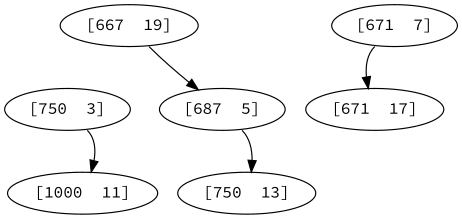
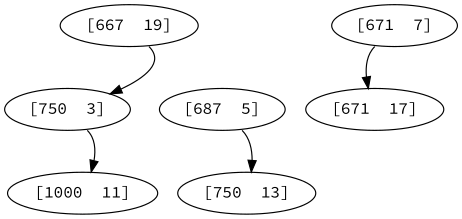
(169, 65) -> (147, 73)
